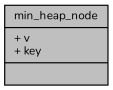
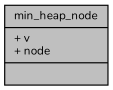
(28, 51) -> (32, 51)
